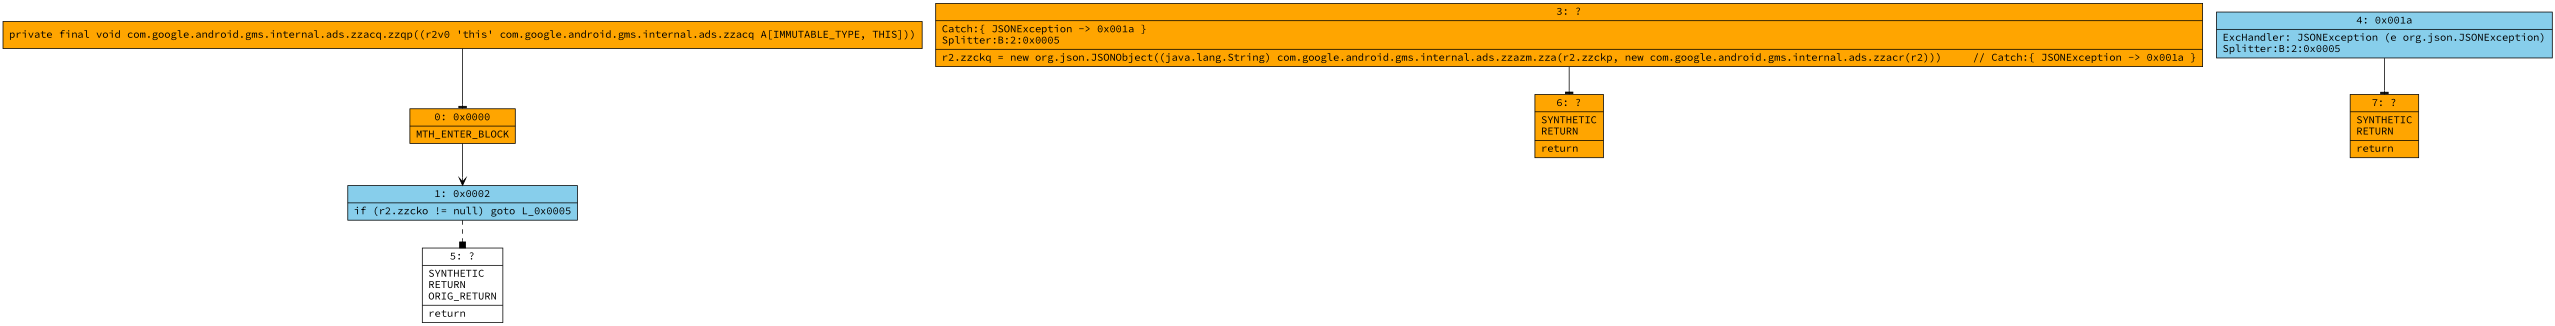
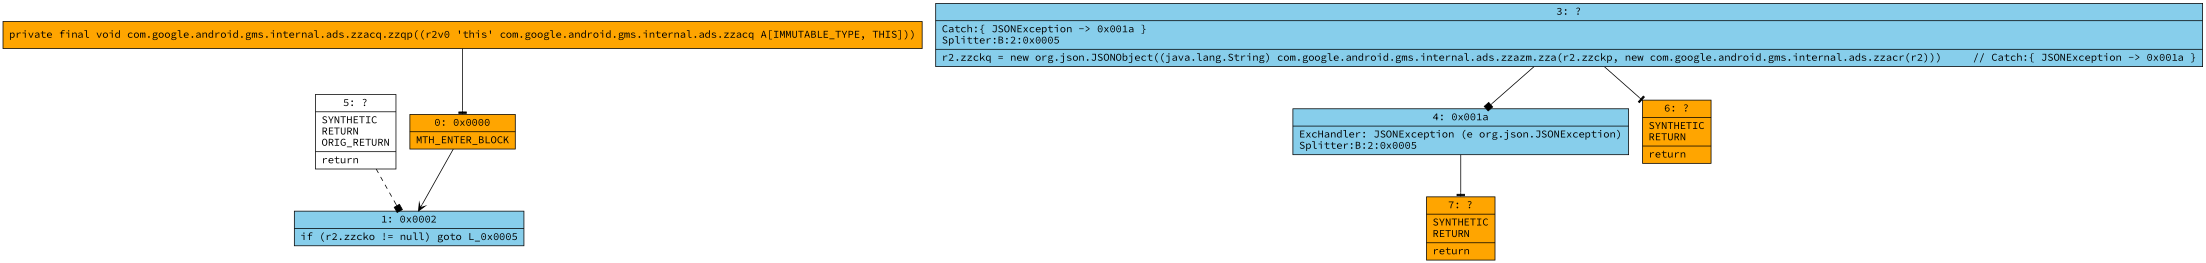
(1569, 35) -> (1569, 35)
none -> (1513, 85)
(463, 230) -> (386, 187)
